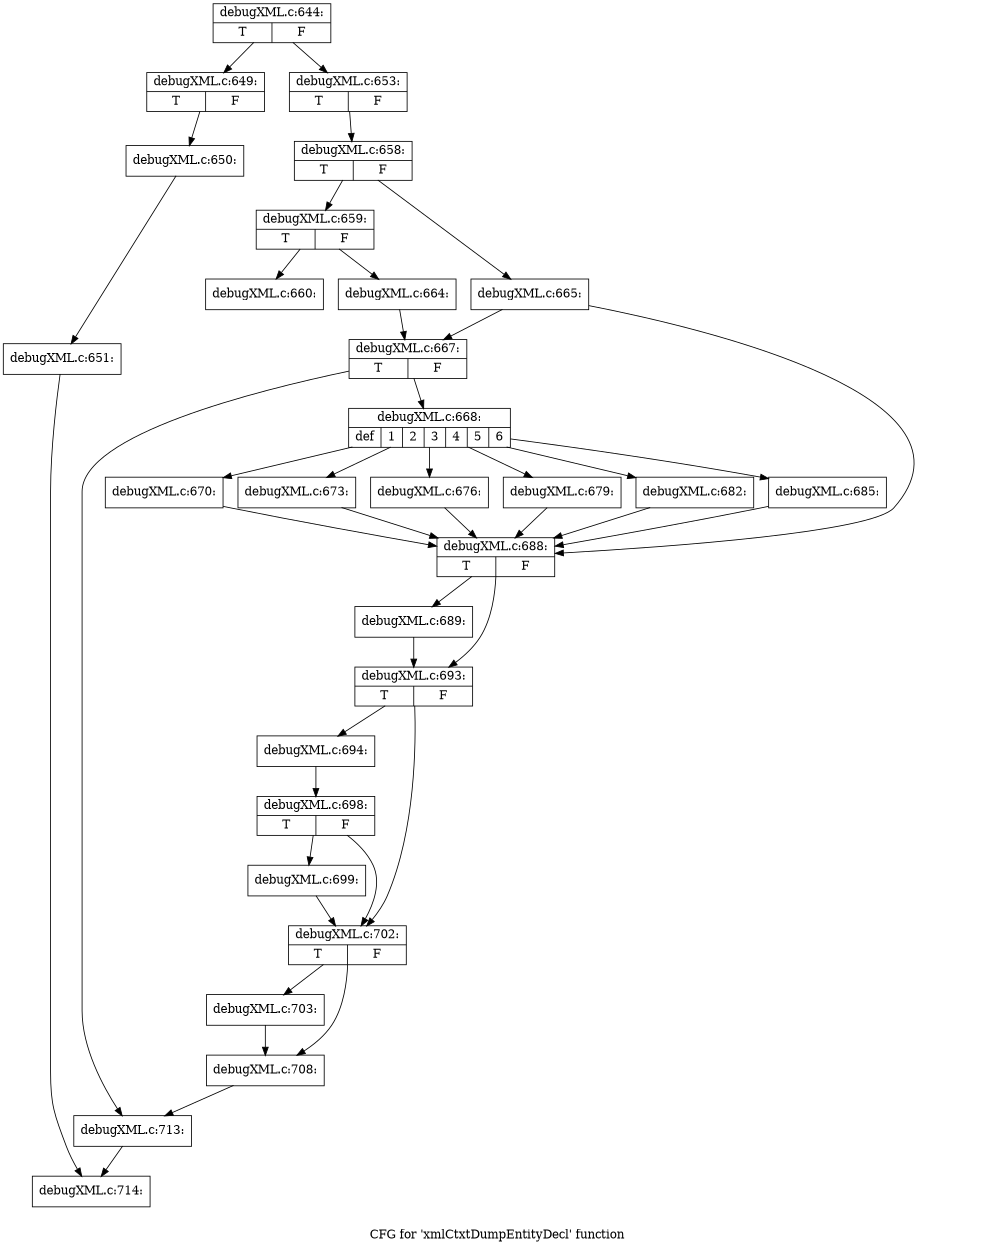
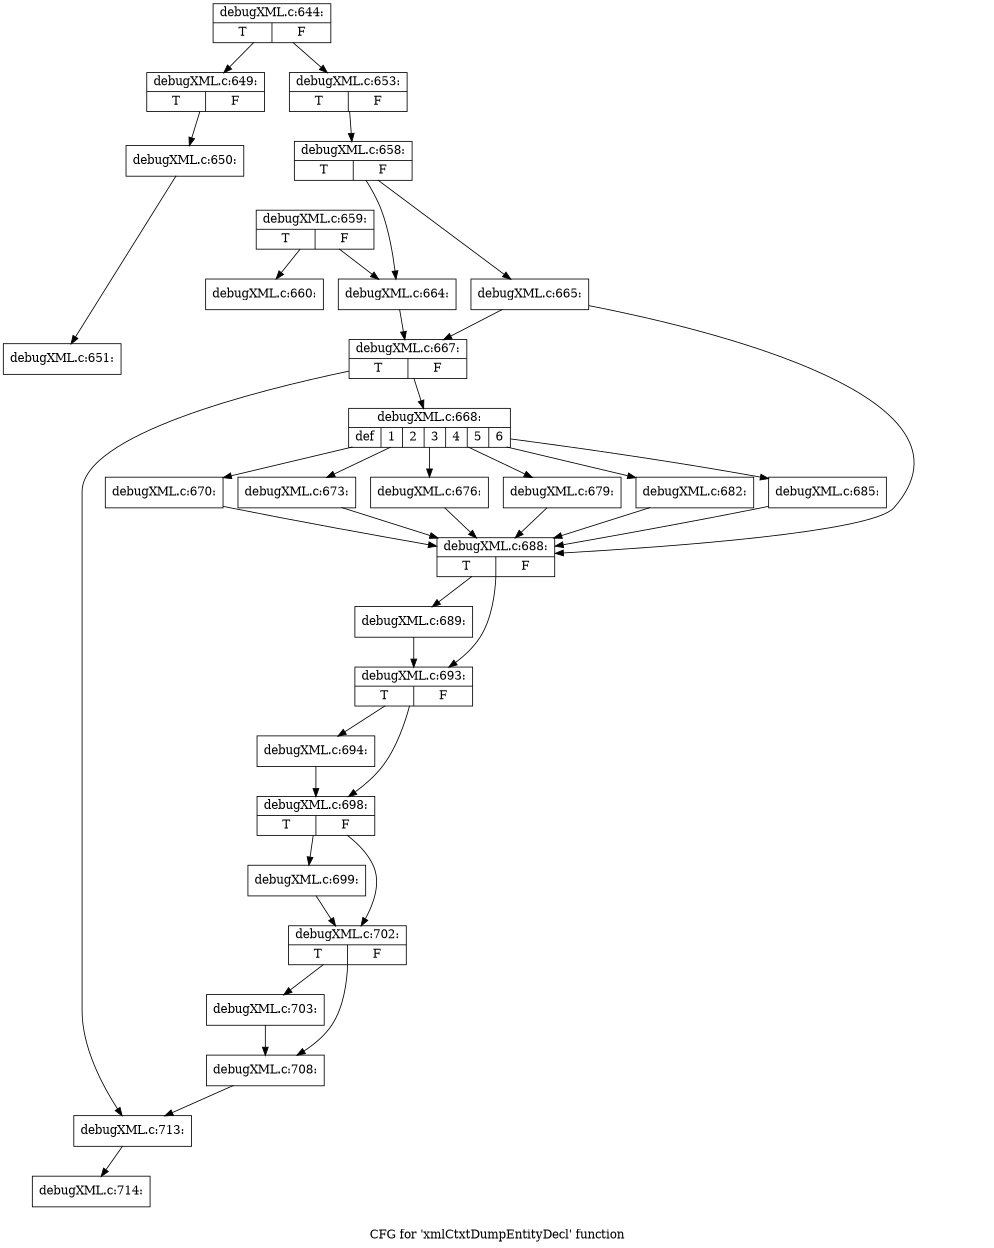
(336, 192) -> (386, 224)
(51, 774) -> none
(409, 816) -> (391, 754)
